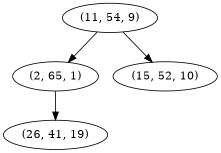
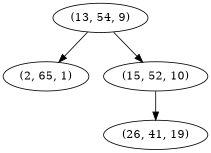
(110, 18) -> (100, 18)
(56, 102) -> (156, 102)
